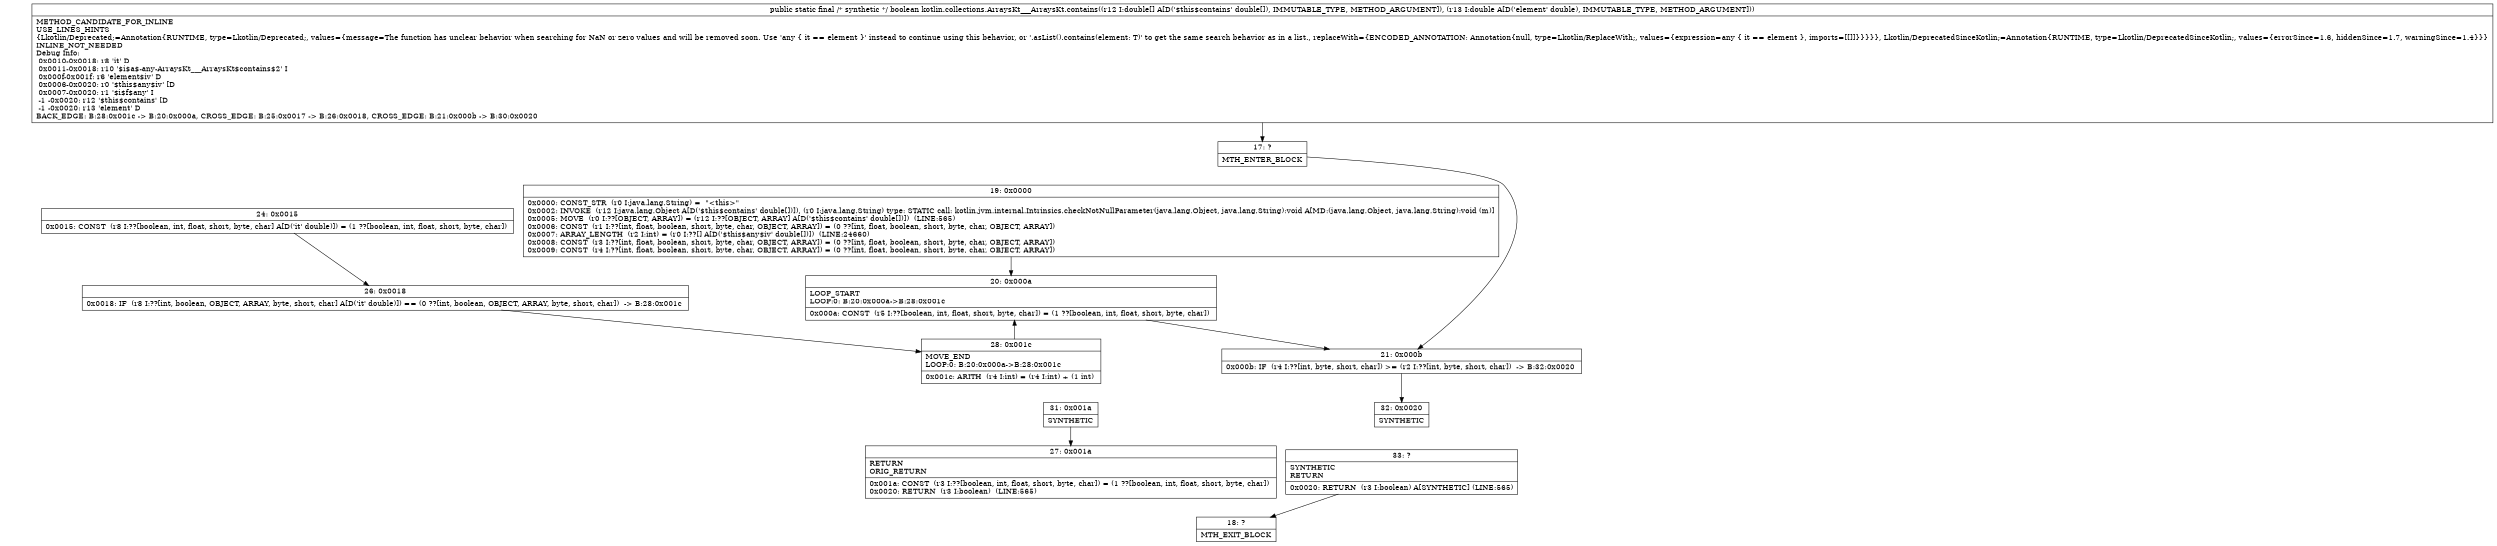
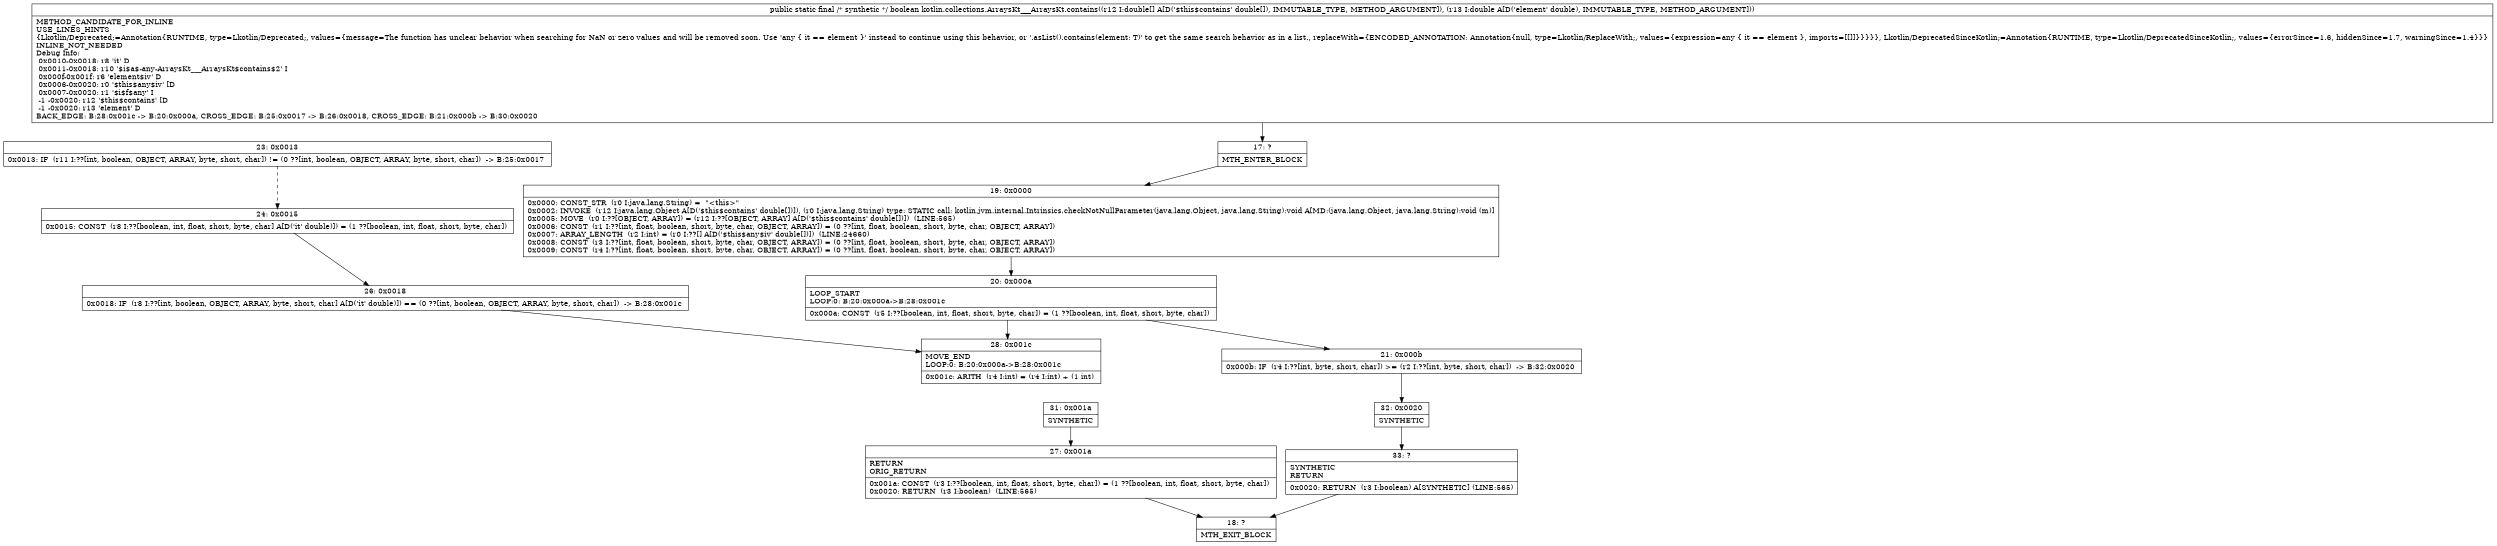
none -> (278, 154)
(1504, 185) -> (1184, 175)
(1015, 332) -> (1008, 327)
none -> (1402, 436)
none -> (1171, 507)
